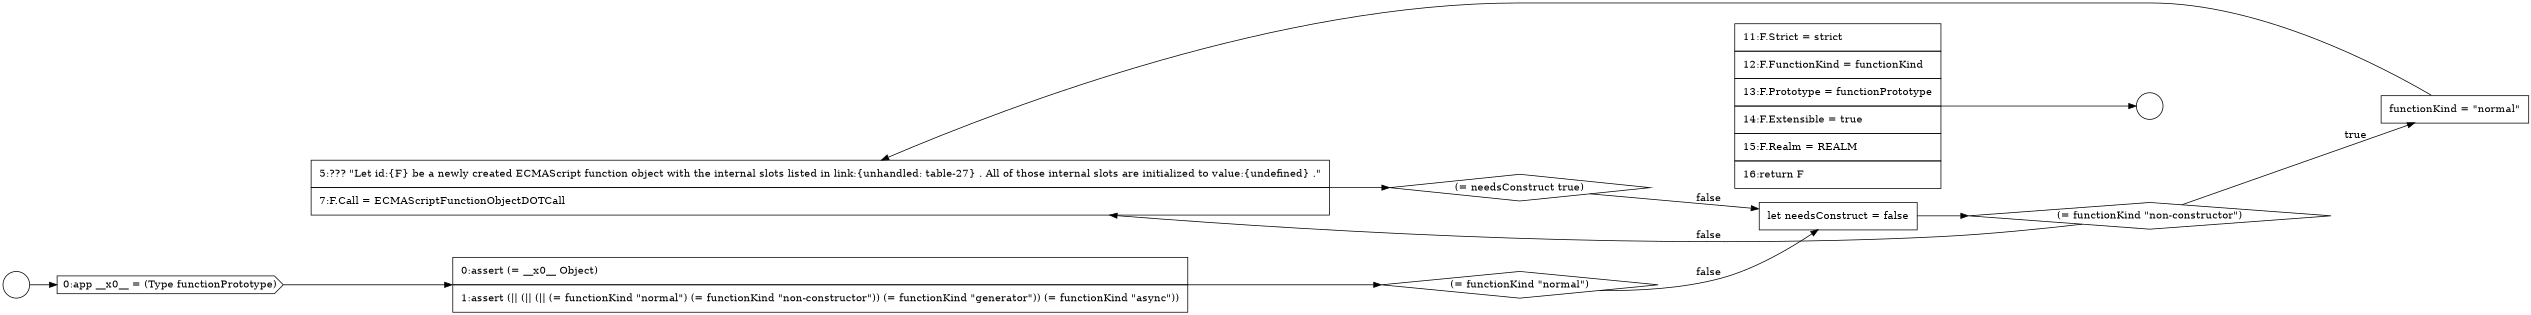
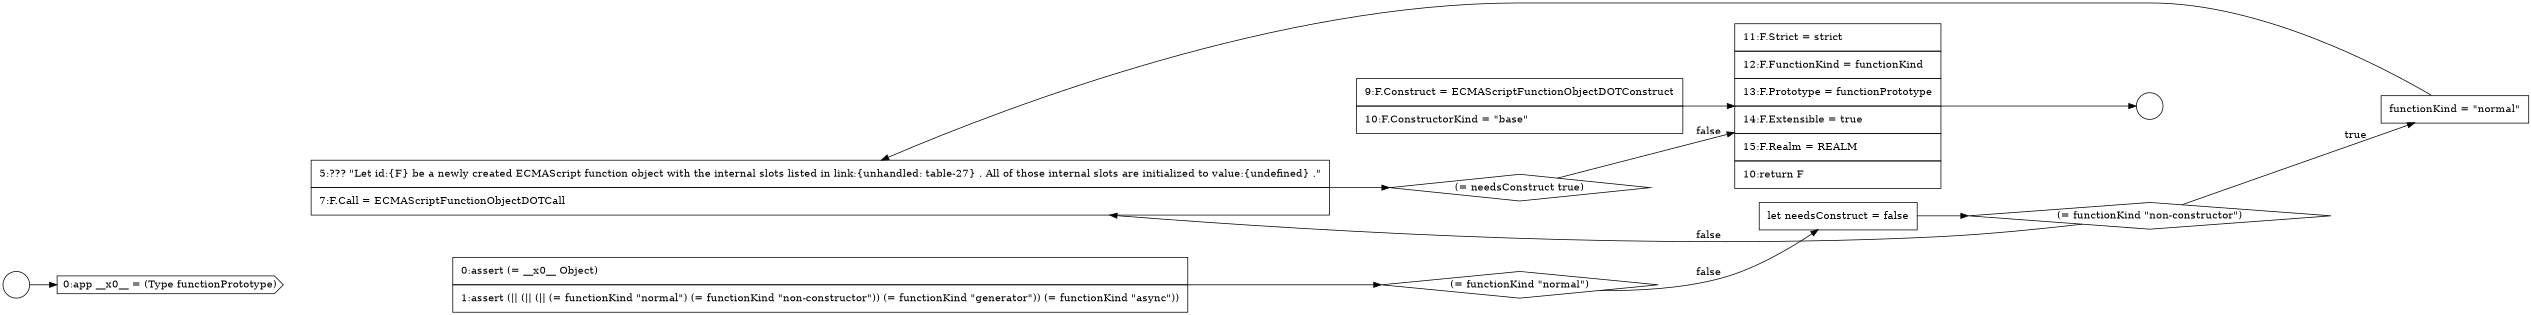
none -> (1520, 106)
(1774, 174) -> (1774, 174)
(1670, 201) -> (1642, 156)
(364, 285) -> none
